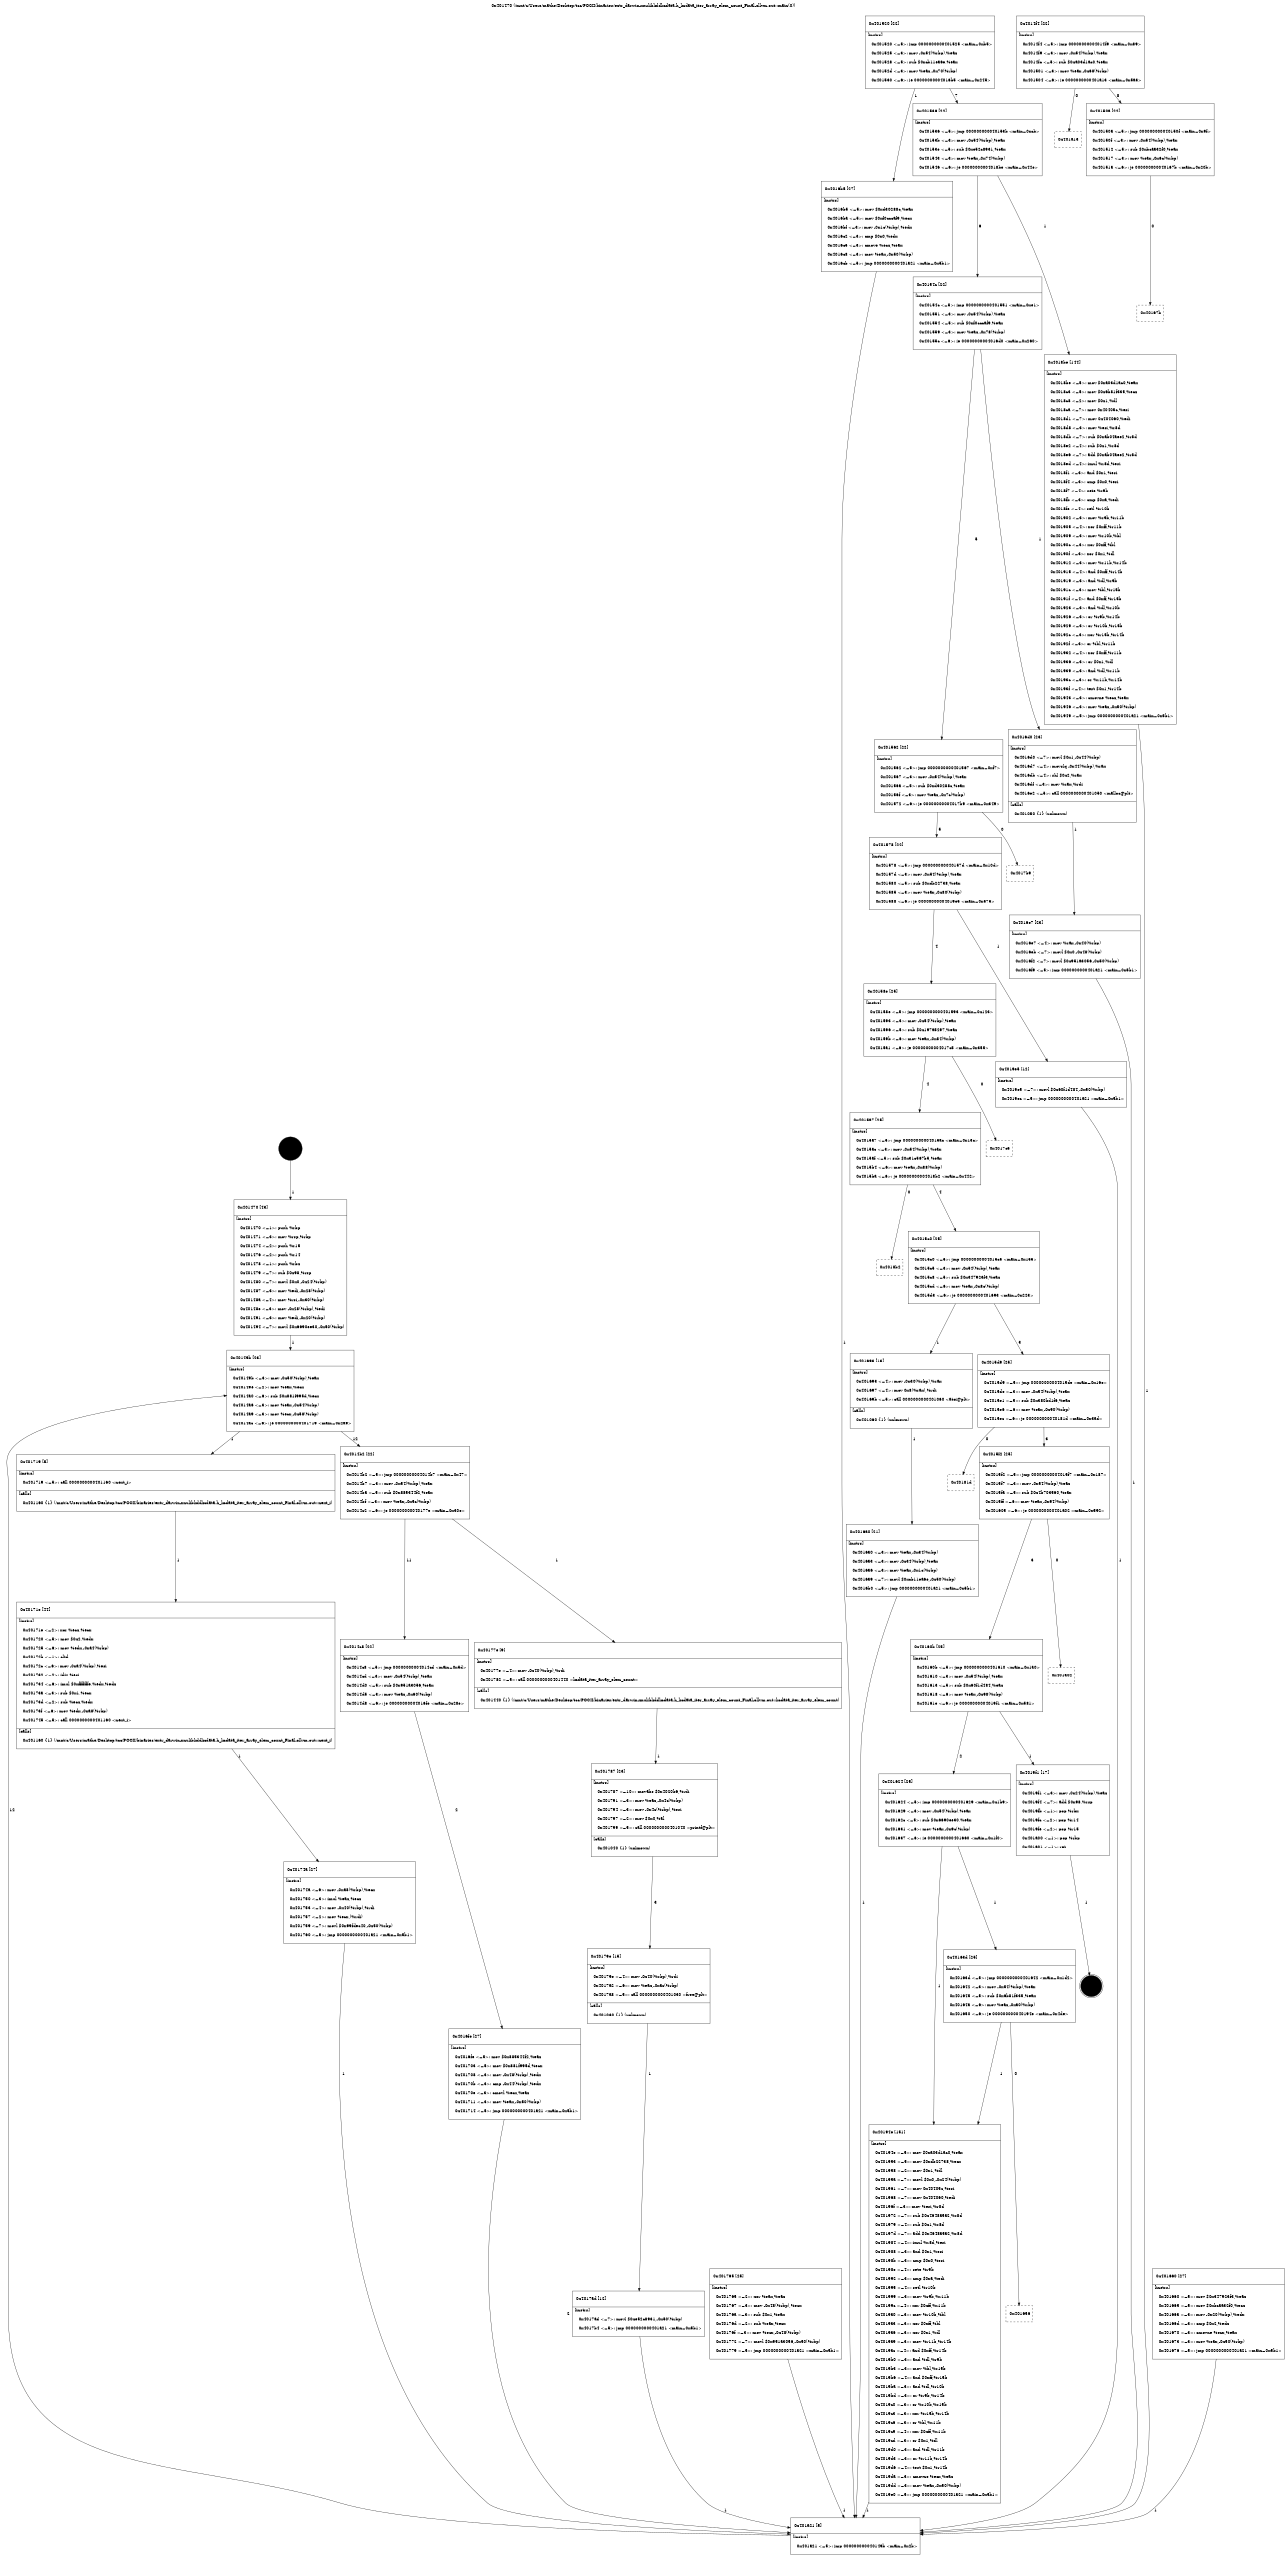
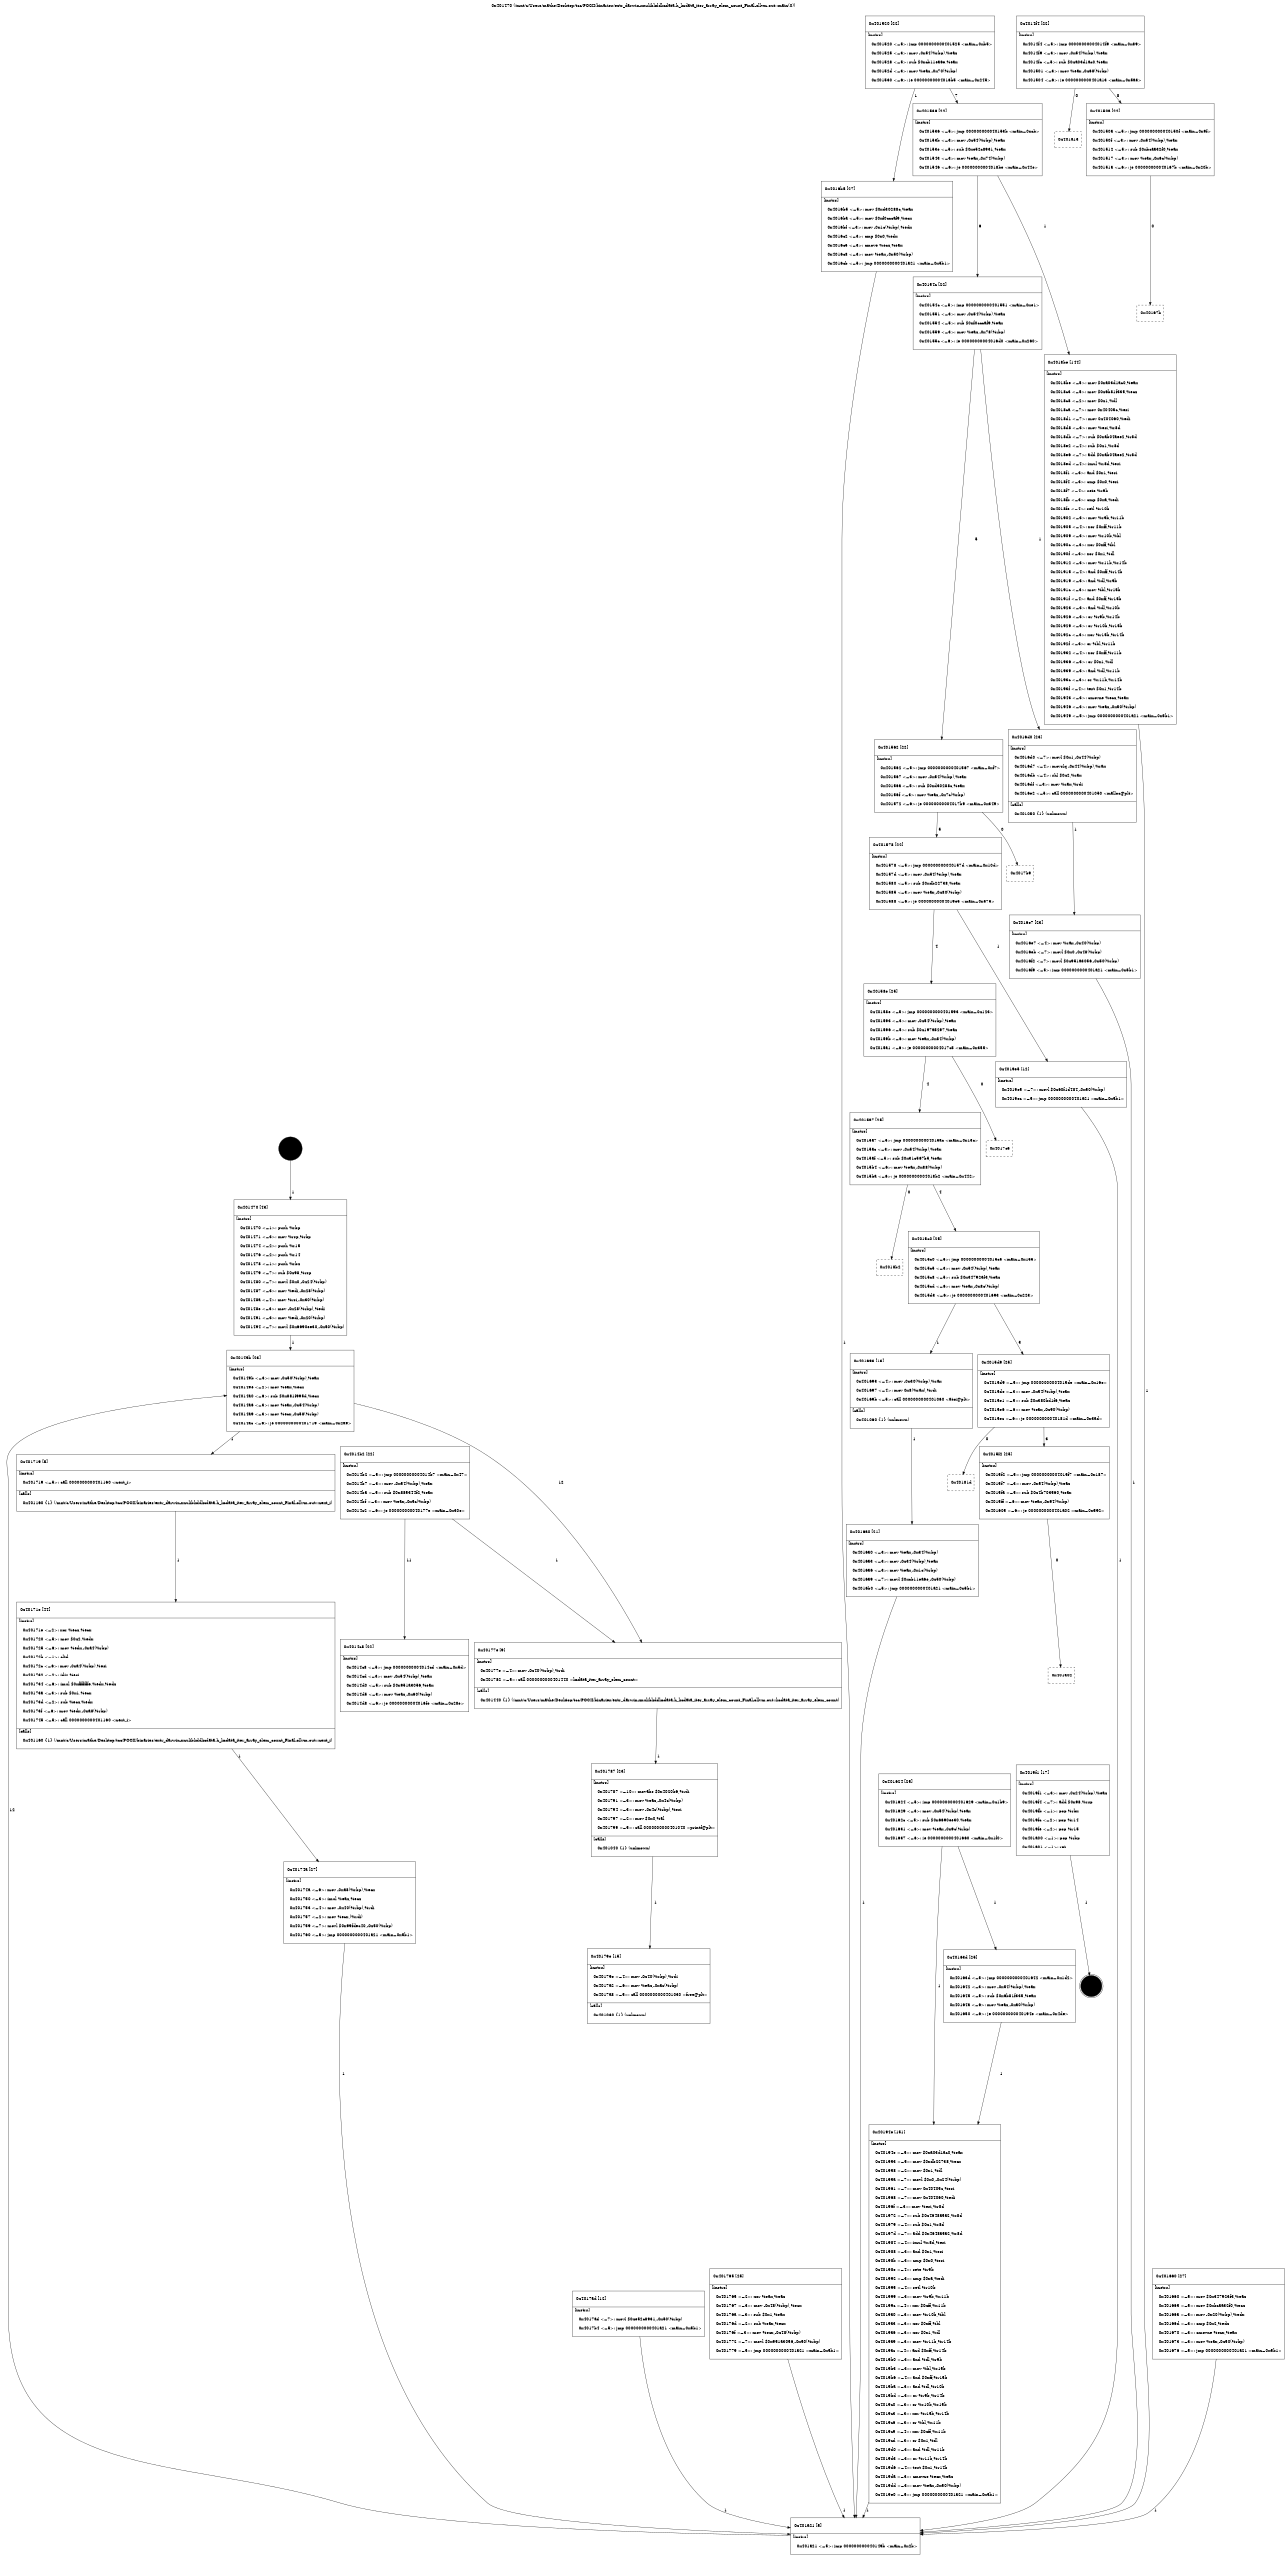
(349, 1438) -> (526, 1486)
(977, 1675) -> none
(655, 1903) -> (655, 1903)
(515, 2074) -> none
(643, 2156) -> none
(1019, 2314) -> none
